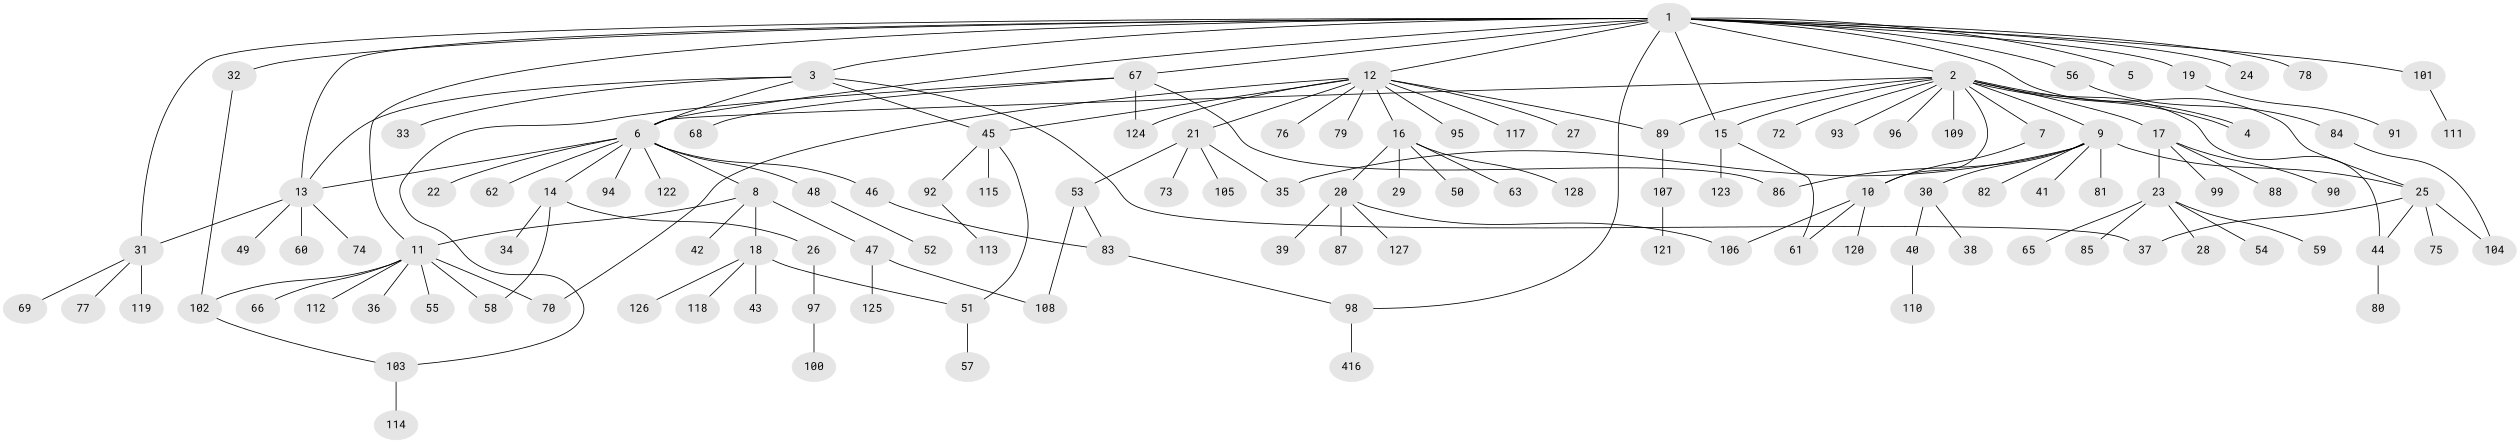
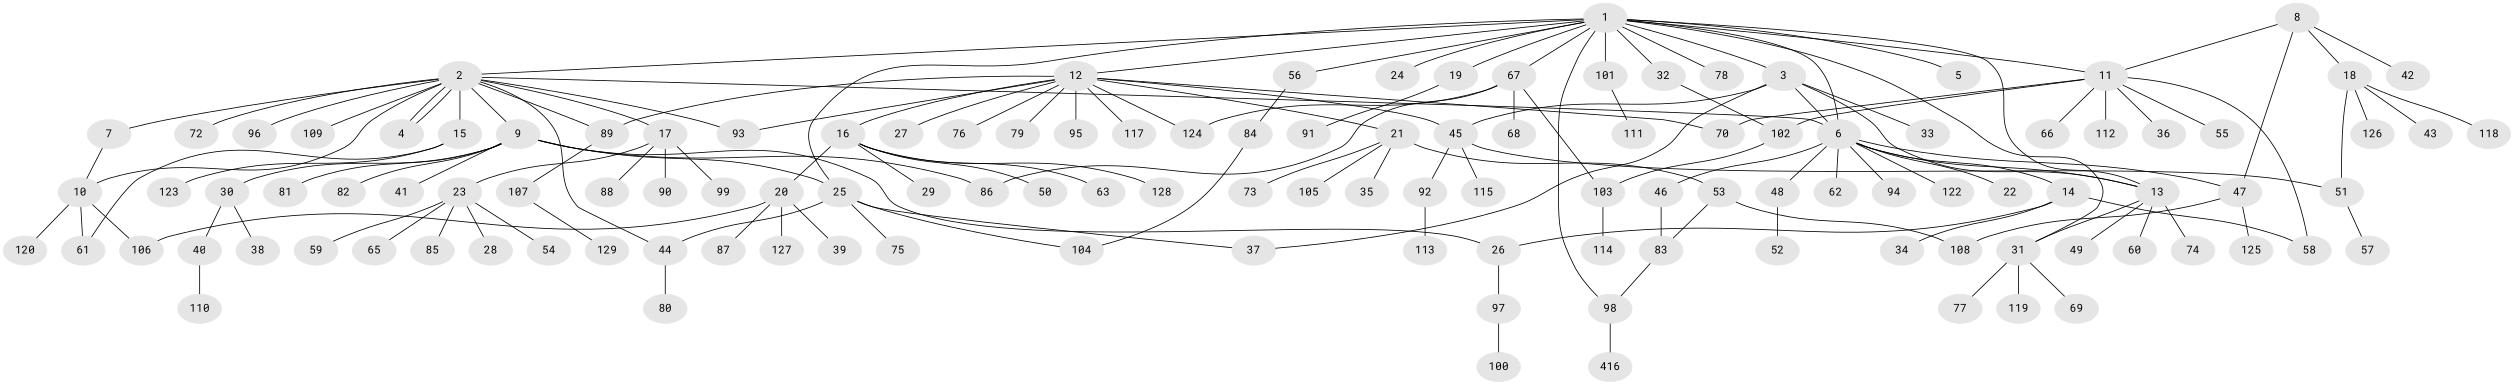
(1695, 76) -> none
none -> (907, 104)
(697, 163) -> (2022, 162)
(1692, 163) -> (886, 195)
(1663, 251) -> (607, 251)
